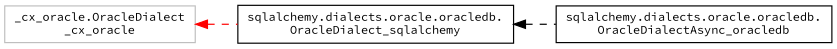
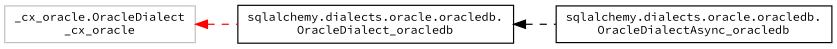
(376, 24) -> (376, 24)
